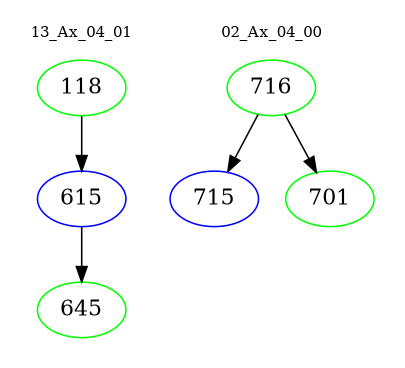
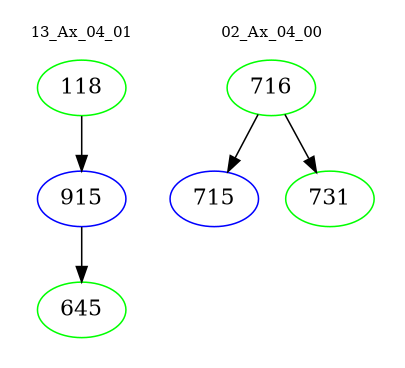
(82, 199) -> (82, 199)
(330, 199) -> (330, 199)
